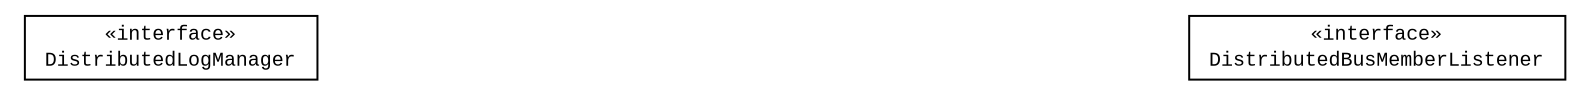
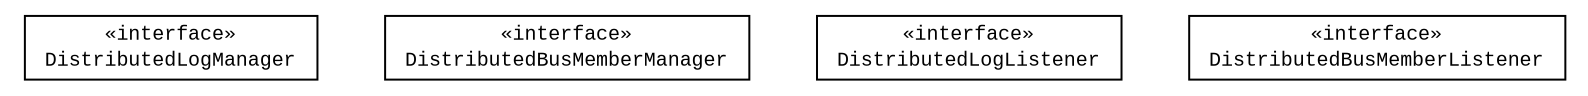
none -> (566, 48)
none -> (968, 48)
